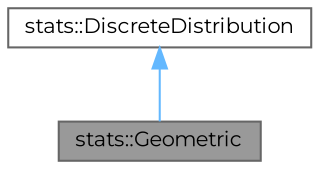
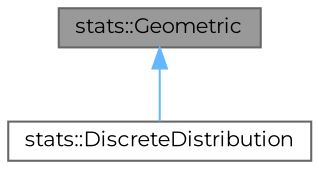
(160, 95) -> (160, 95)
